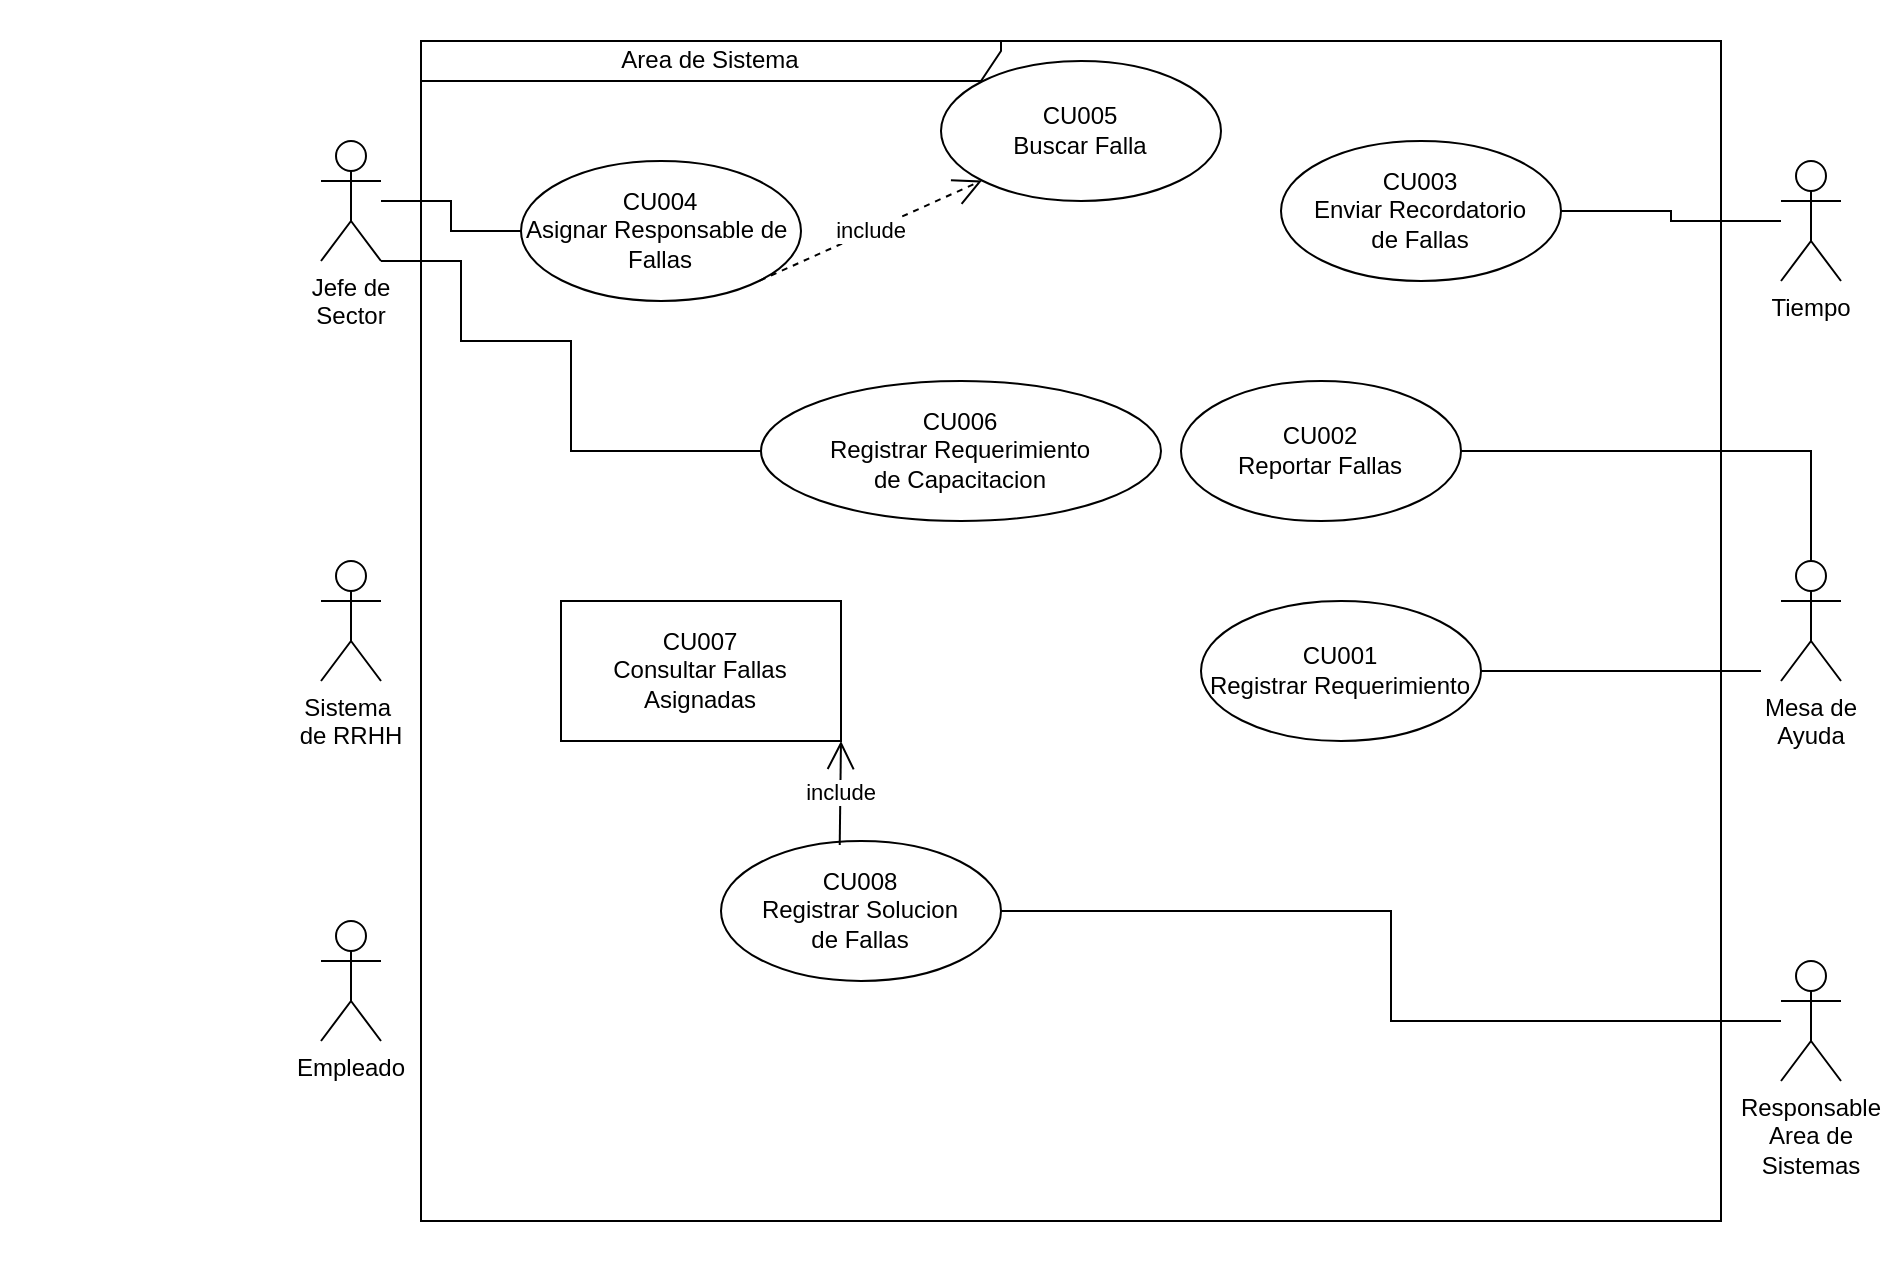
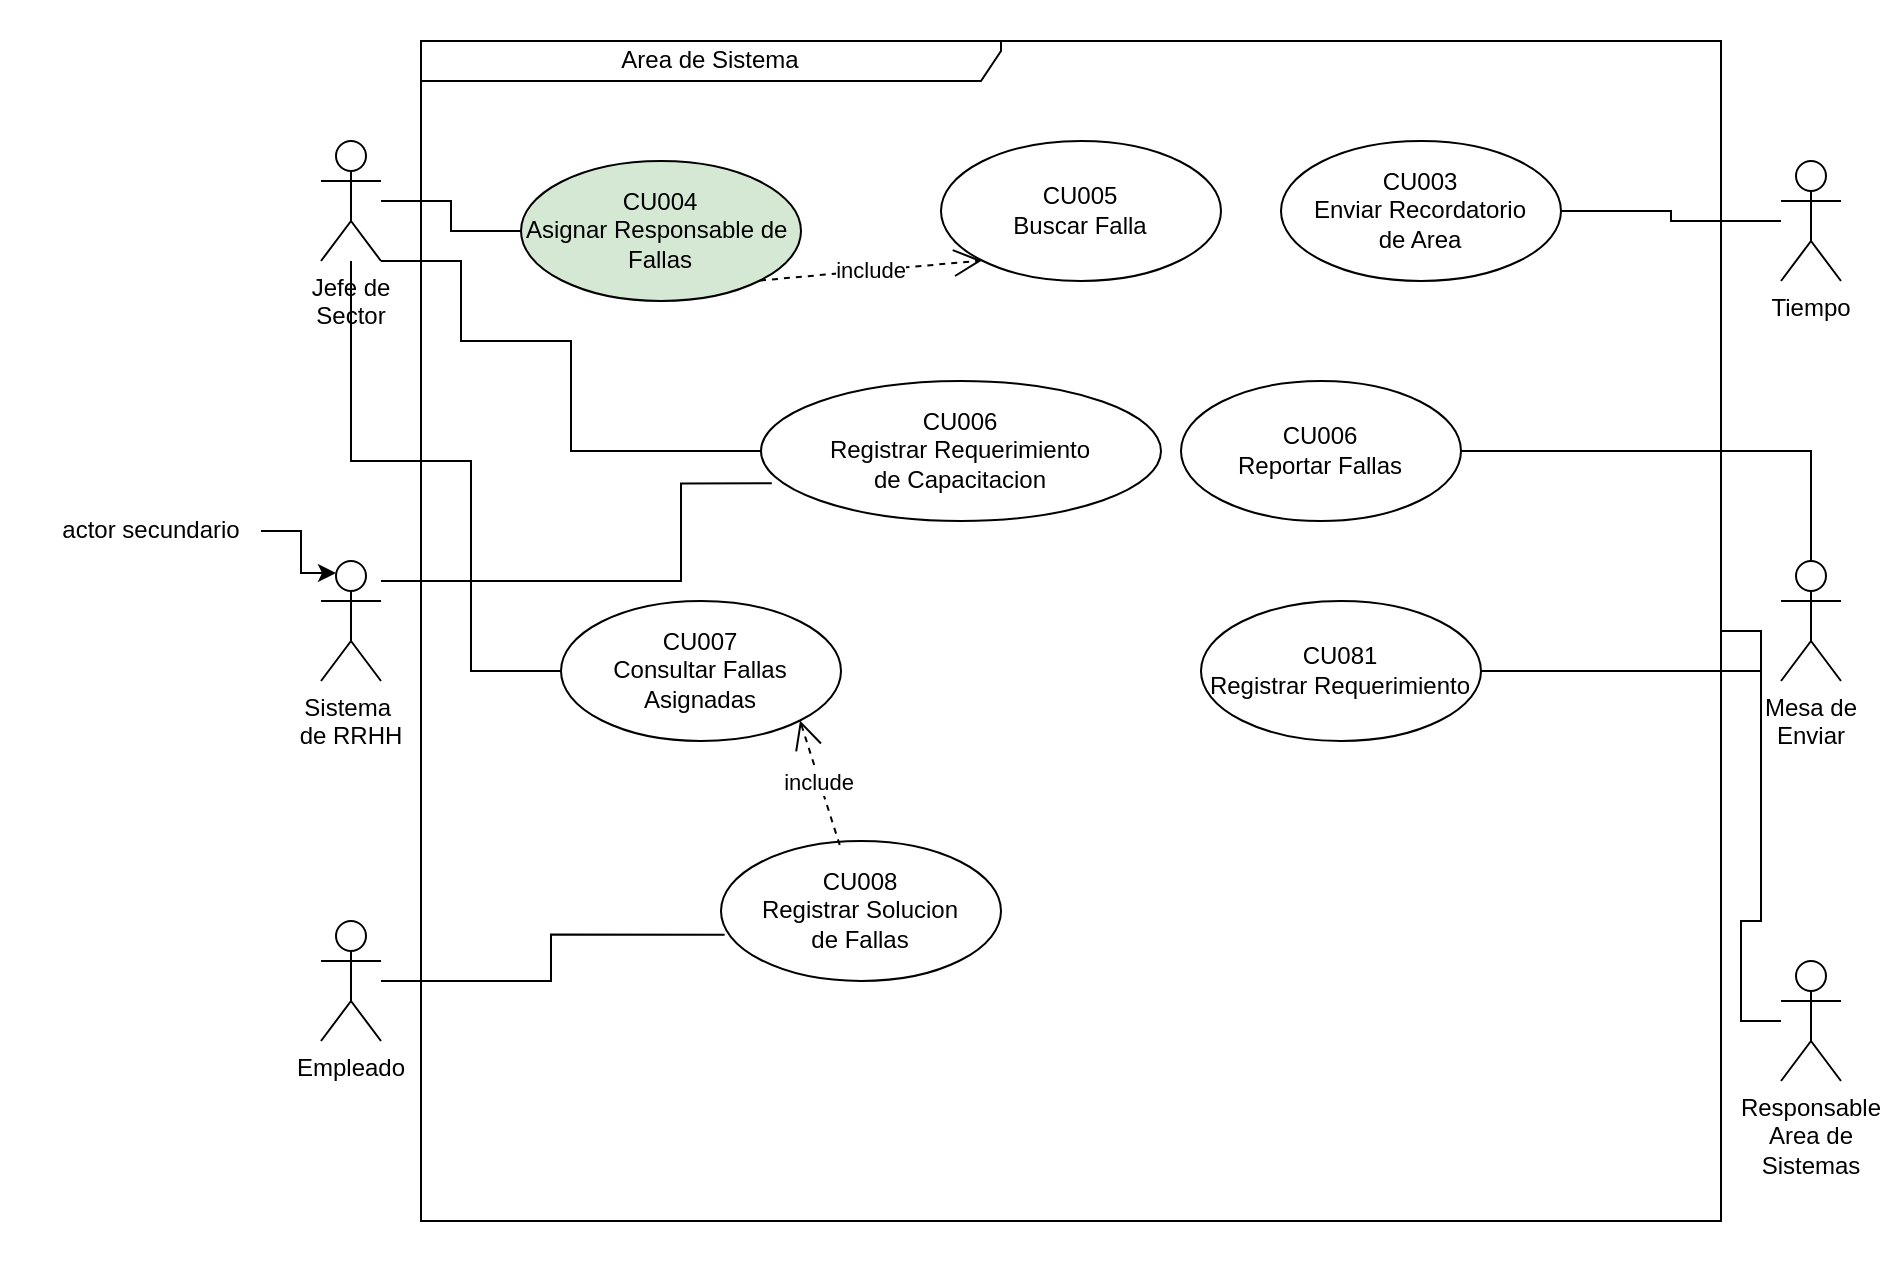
(1081, 131) -> (1081, 211)
(1421, 211) -> (1421, 211)
(661, 231) -> (661, 231)
(1321, 451) -> (1321, 451)
none -> (461, 461)
none -> (151, 531)
none -> (301, 543)
none -> (624, 581)
(701, 671) -> (701, 671)
(1341, 671) -> (1341, 671)
(1812, 724) -> (1812, 724)
(840, 796) -> (821, 785)
(1391, 947) -> (1761, 819)
none -> (551, 957)
